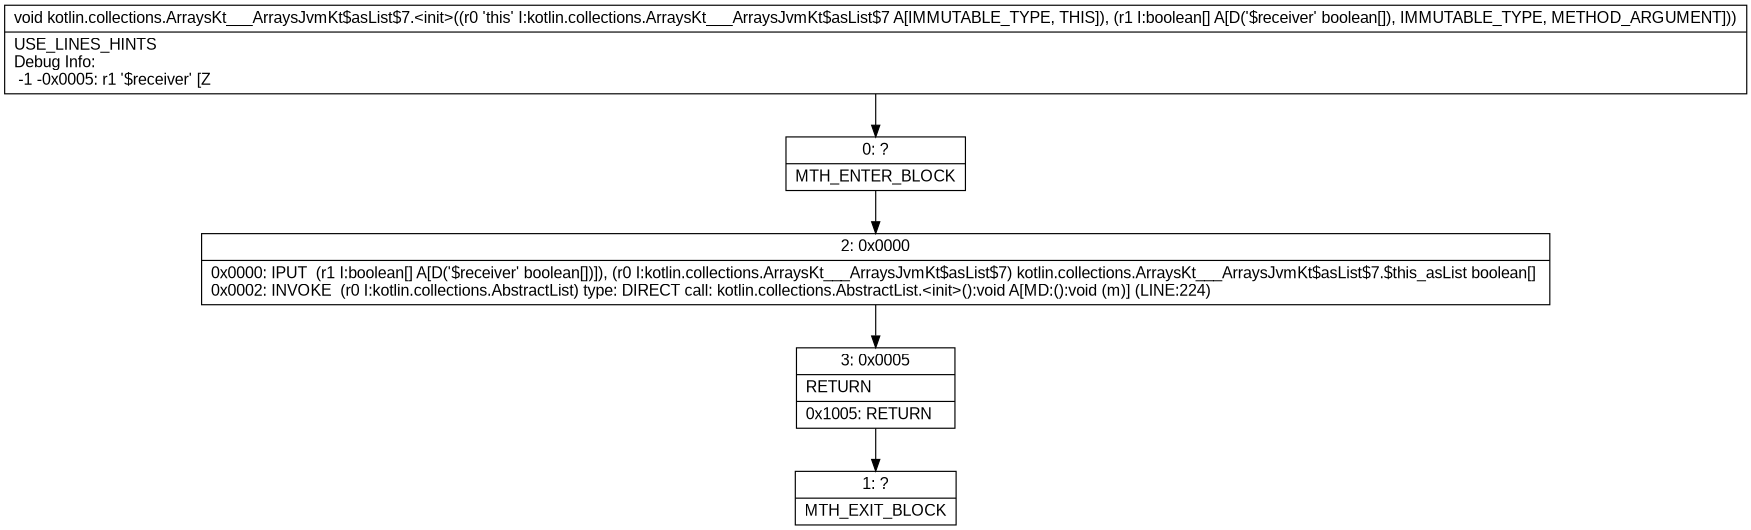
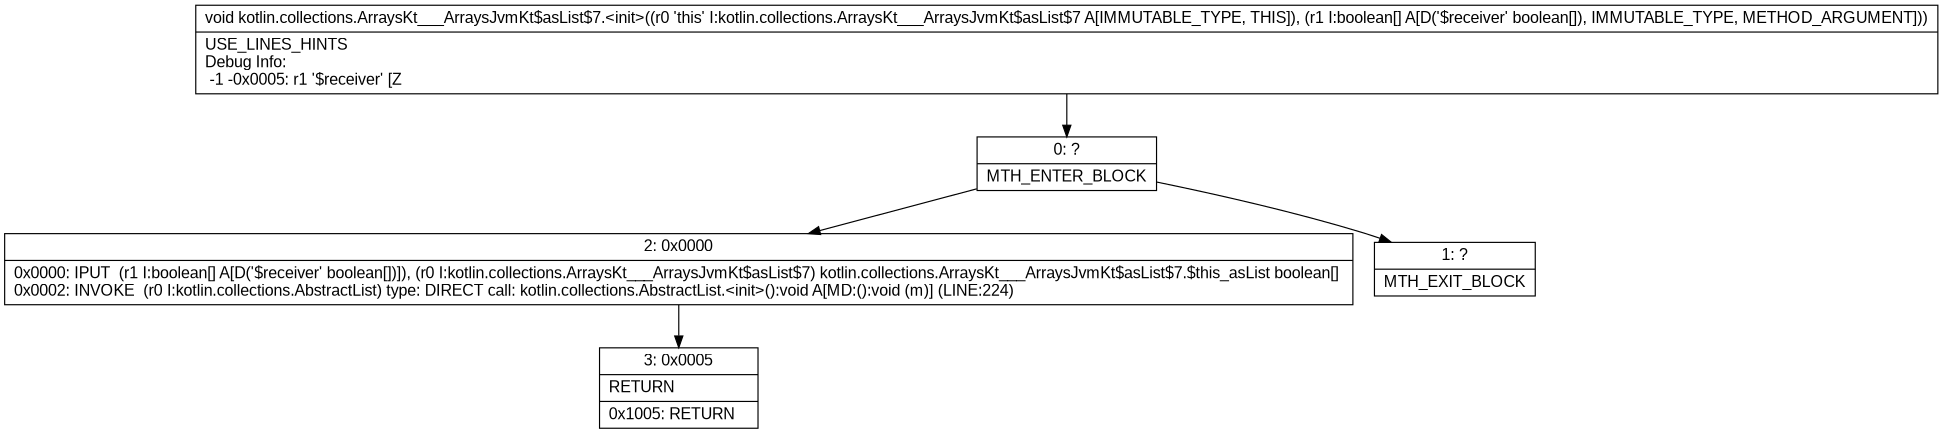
(876, 444) -> (1269, 207)
